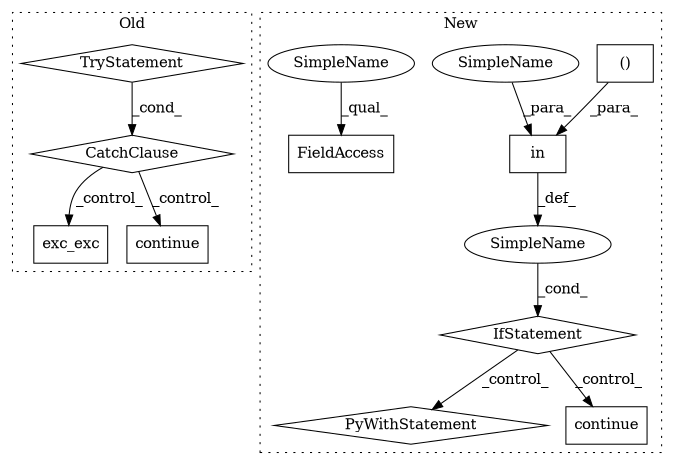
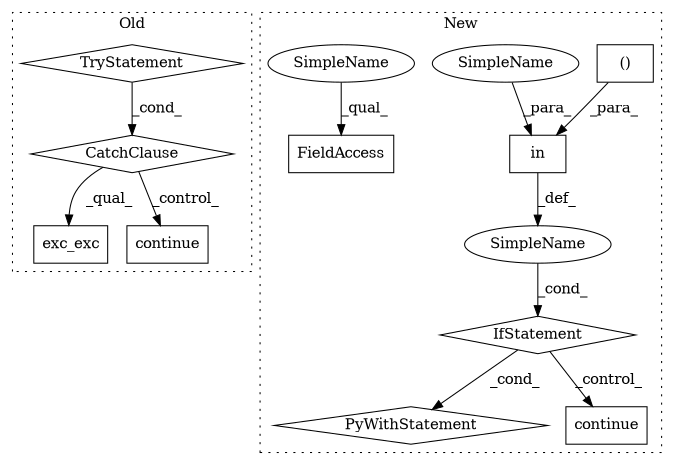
(109, 199) -> (109, 199)
(515, 380) -> (515, 380)
